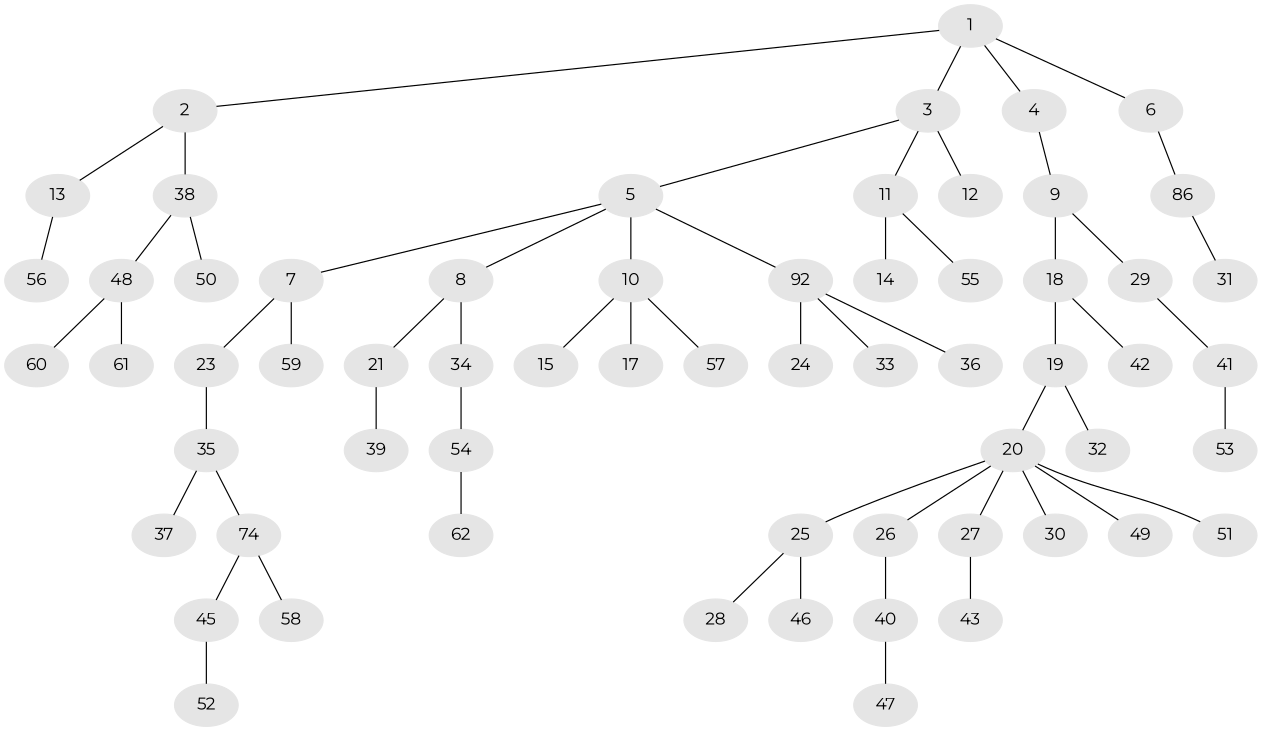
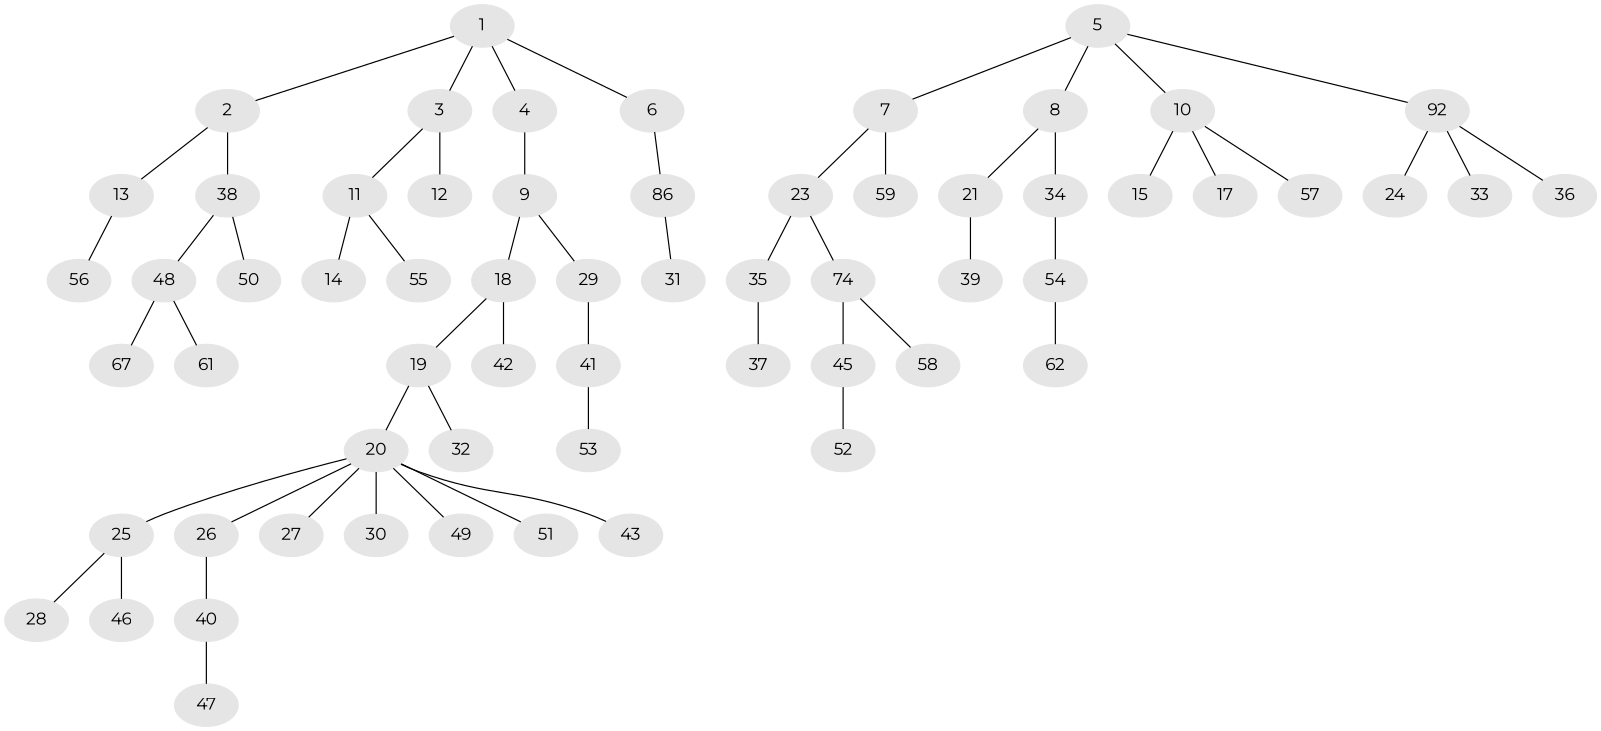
(779, 153) -> none
(37, 366) -> (121, 366)
(228, 493) -> (822, 238)
(970, 578) -> (504, 493)
